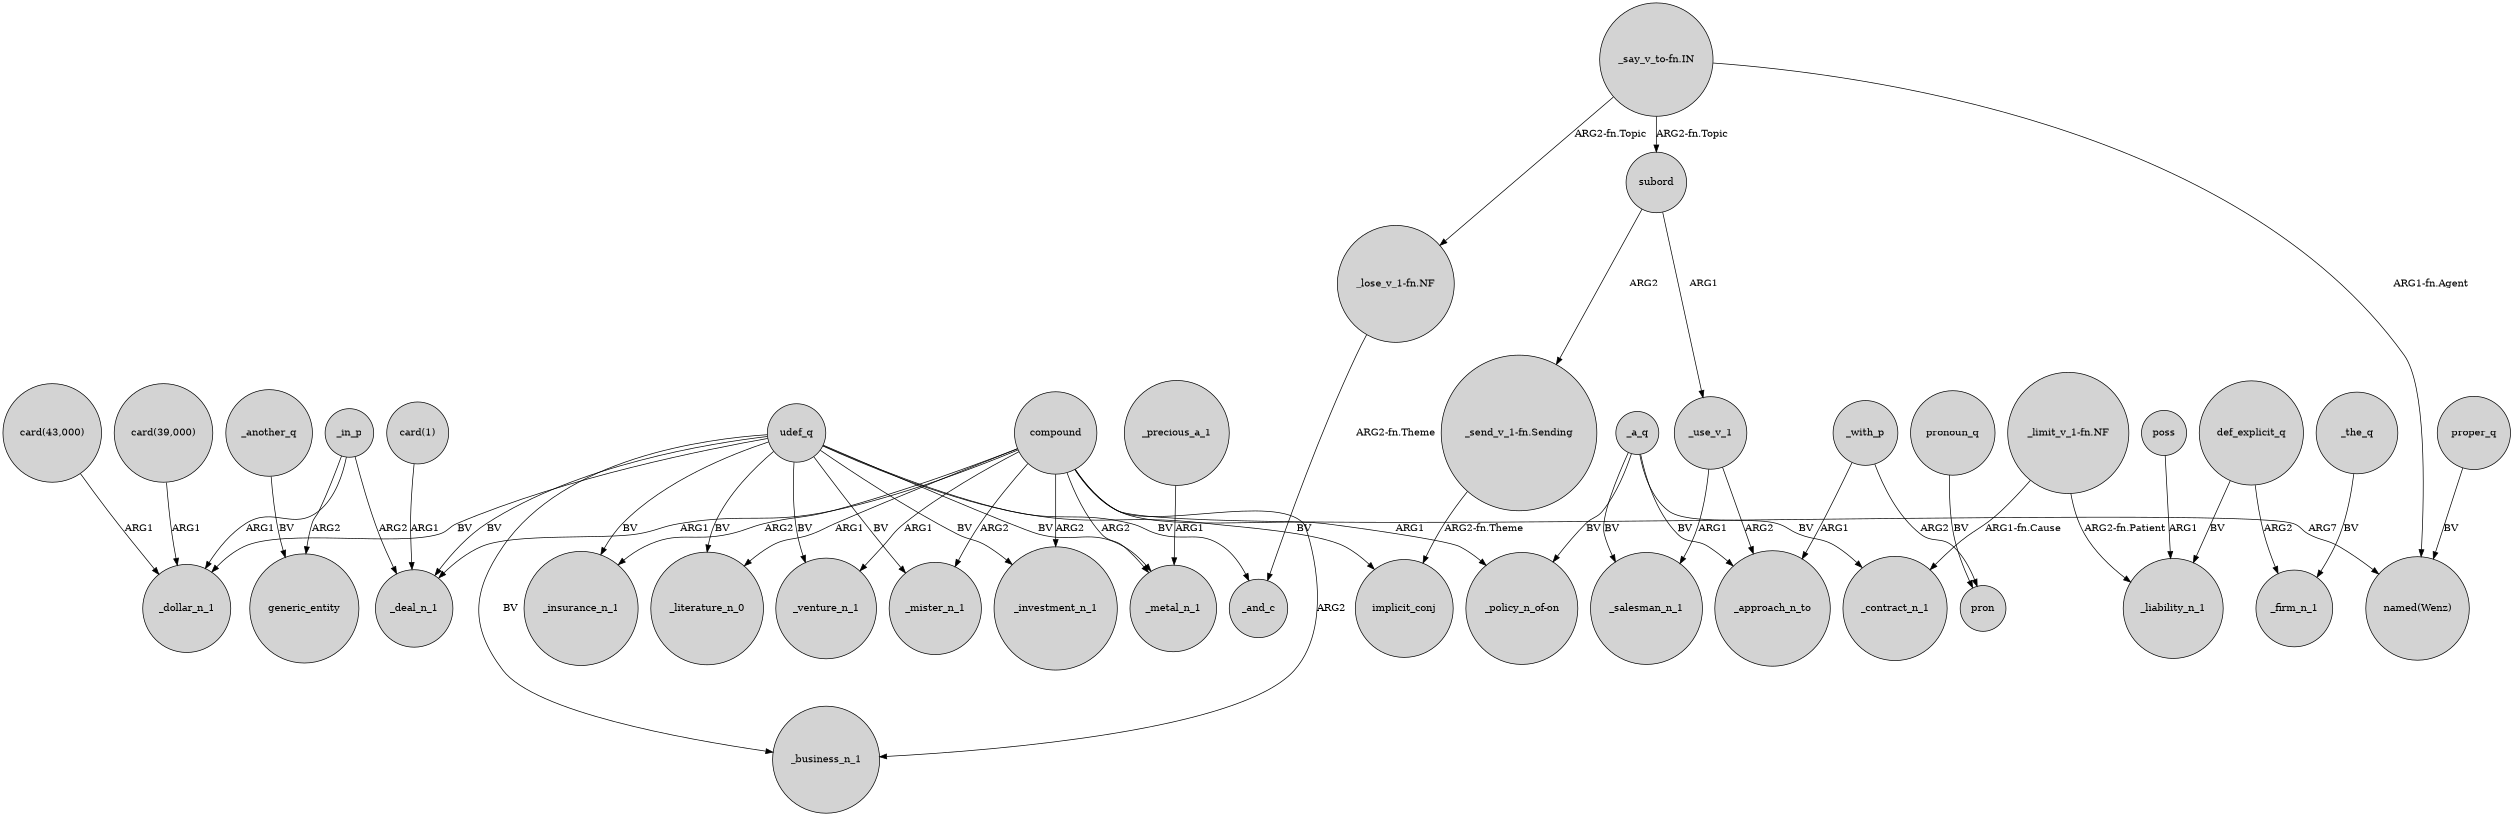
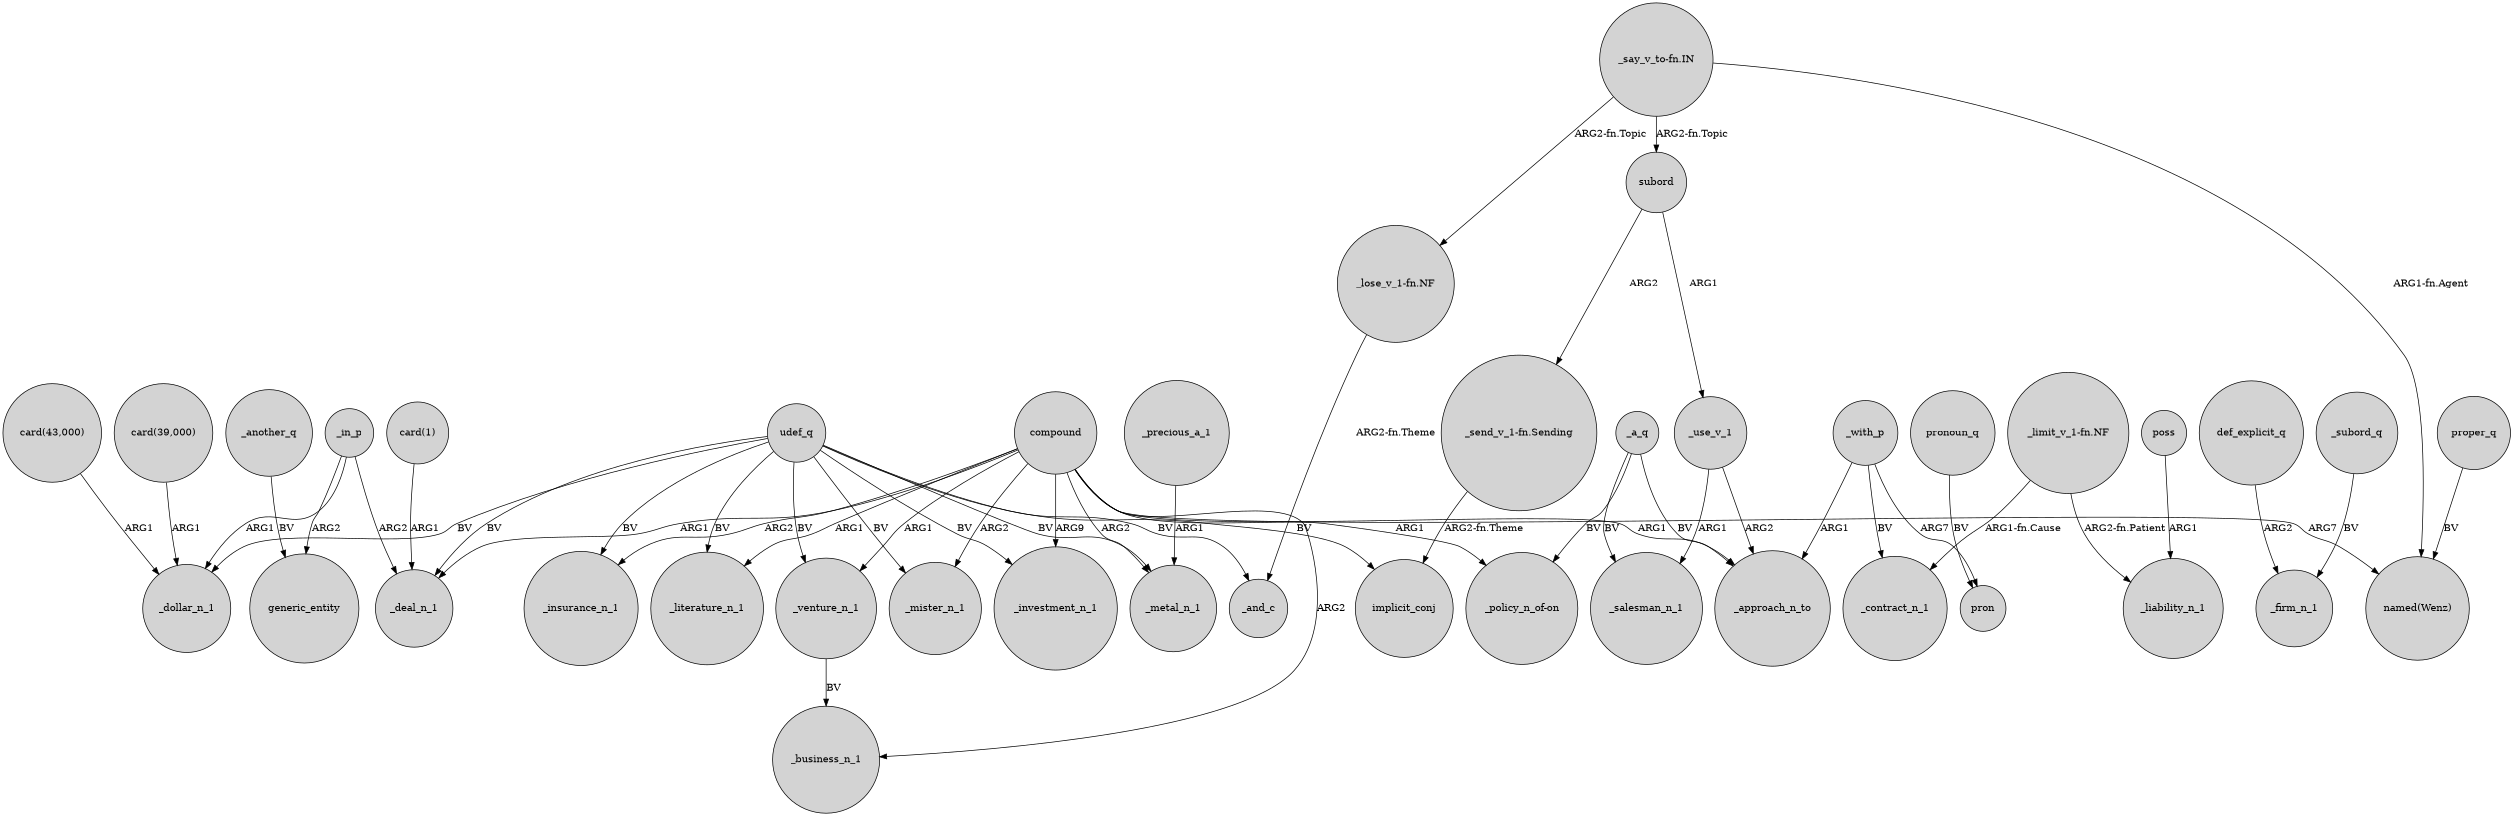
(2357, 433) -> (2357, 433)
(2216, 513) -> none
none -> (1397, 520)
(1781, 525) -> (1873, 508)
(1070, 529) -> (1070, 529)
(1935, 529) -> (1935, 529)
(480, 600) -> (826, 679)
(707, 608) -> (707, 608)
